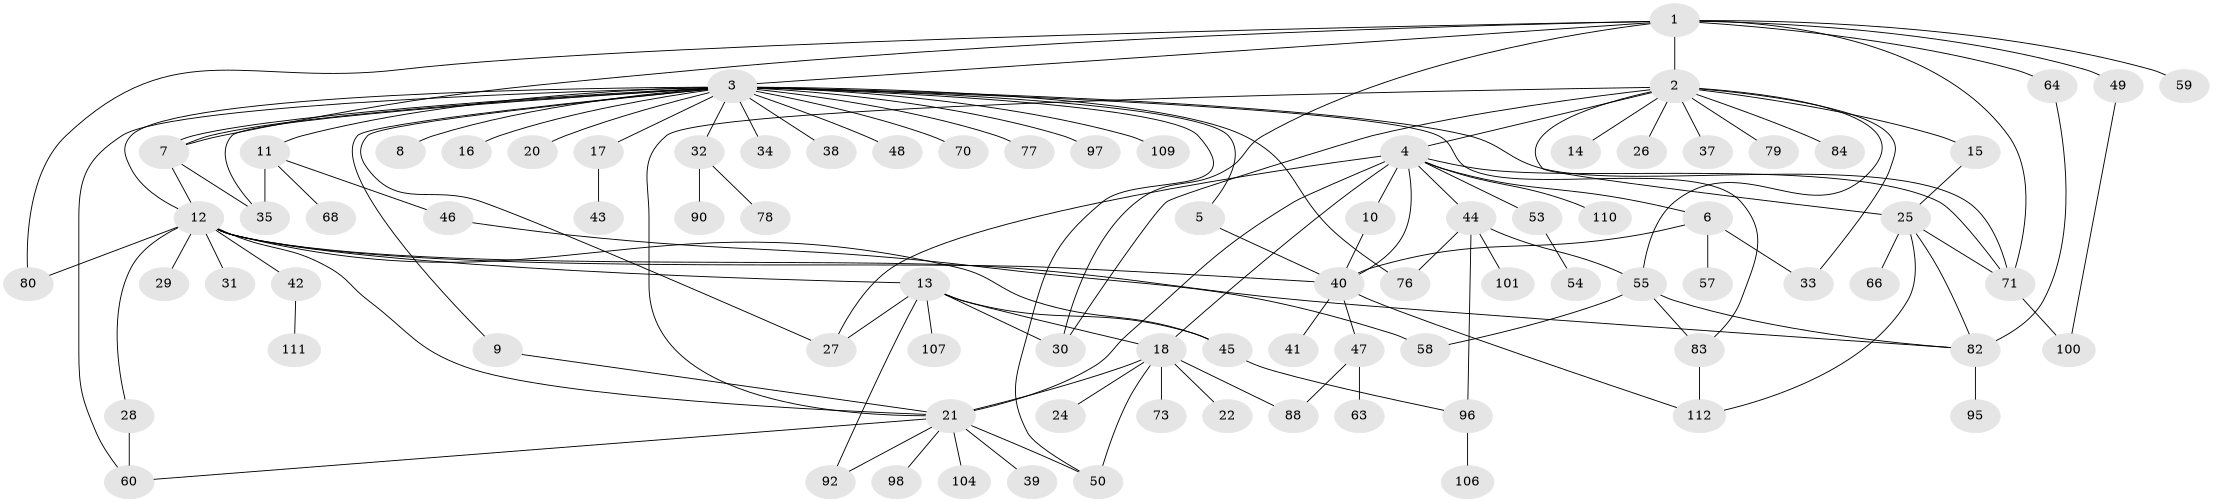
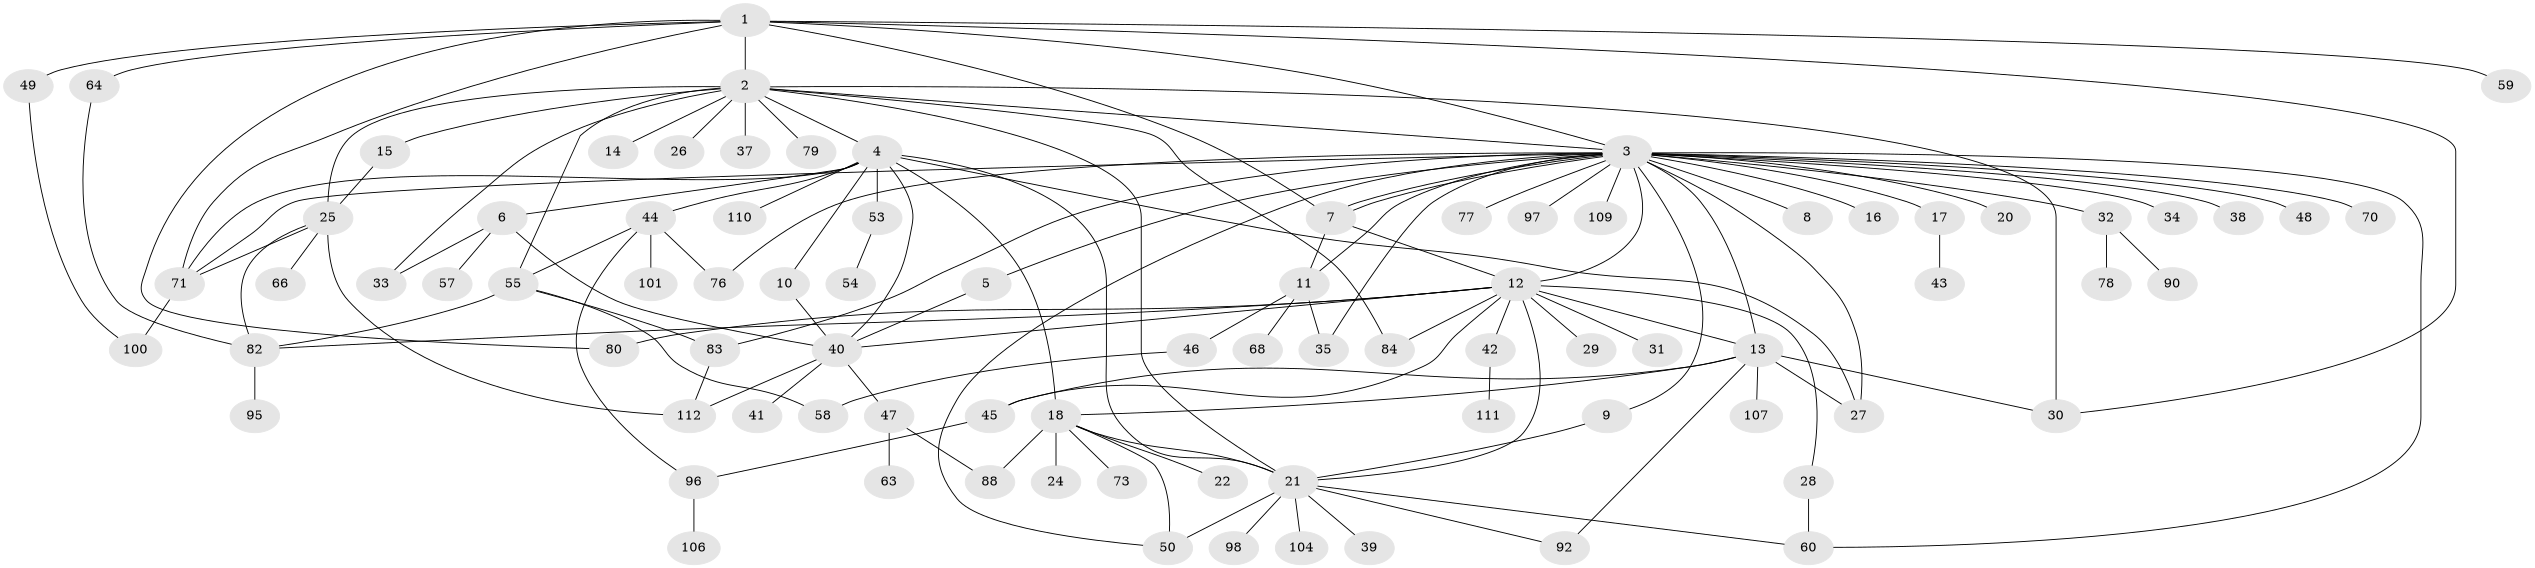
none -> (1186, 119)
(215, 185) -> (1320, 246)
none -> (1721, 234)
none -> (1453, 317)
